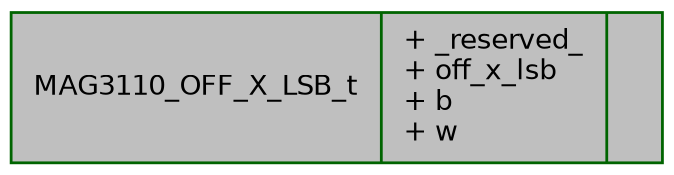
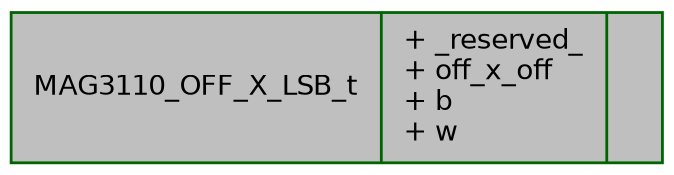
(480, 71) -> (479, 71)
